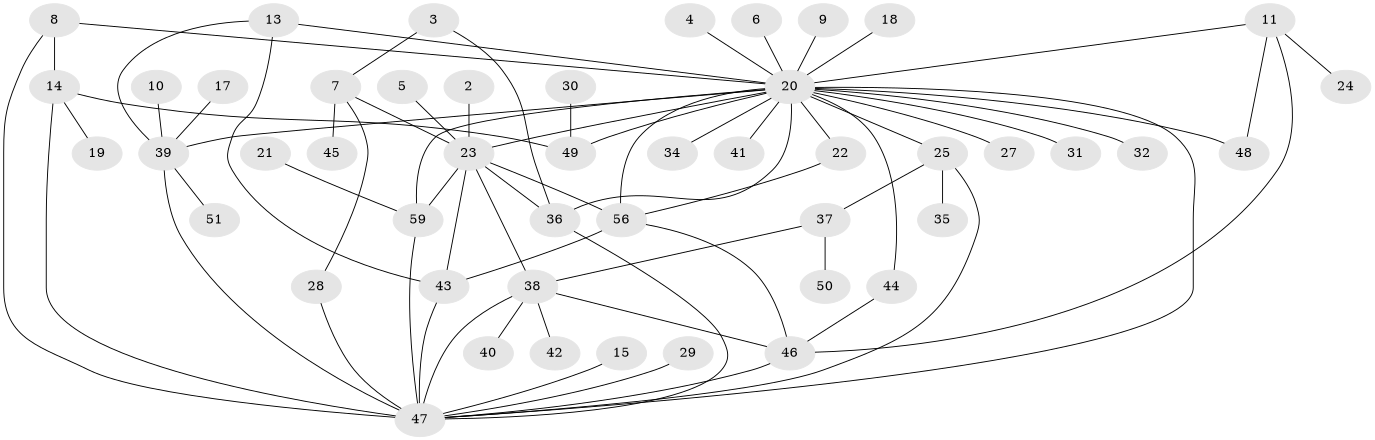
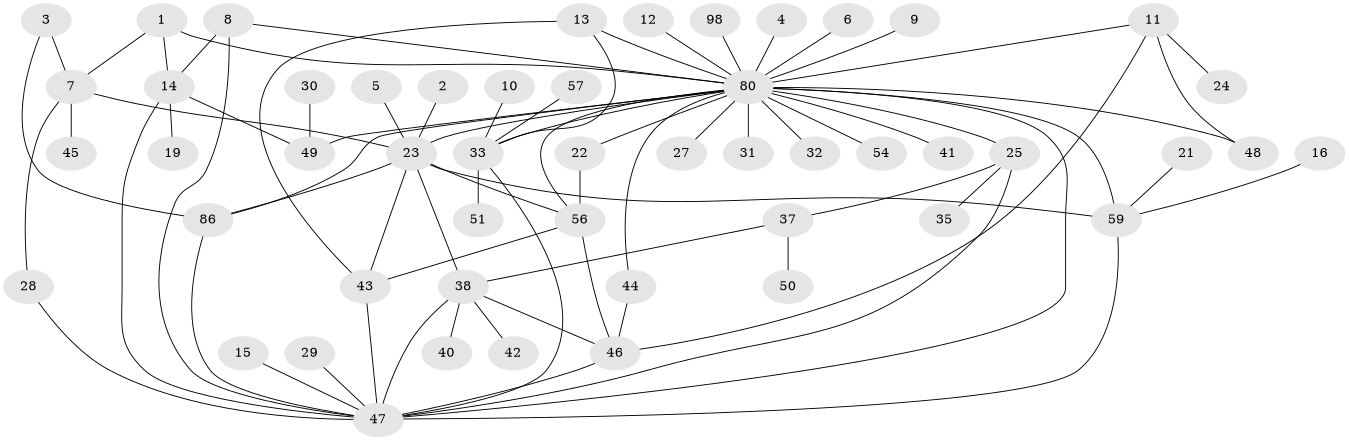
none -> (162, 20)
none -> (648, 20)
(890, 20) -> (715, 20)
(223, 87) -> (576, 87)
(790, 87) -> (748, 87)
(164, 154) -> (478, 154)
(672, 154) -> (882, 154)
none -> (1320, 154)
(555, 220) -> (208, 220)
